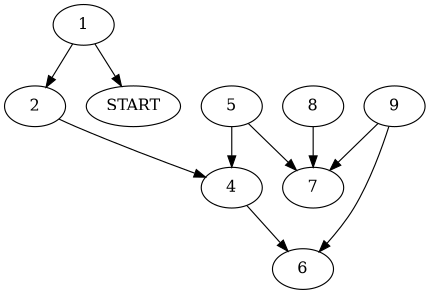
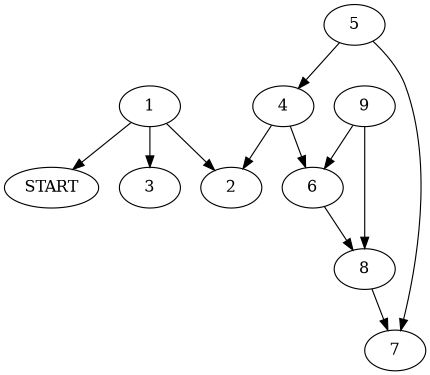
(358, 143) -> (365, 182)
(126, 147) -> (260, 142)
none -> (150, 188)
none -> (336, 224)
